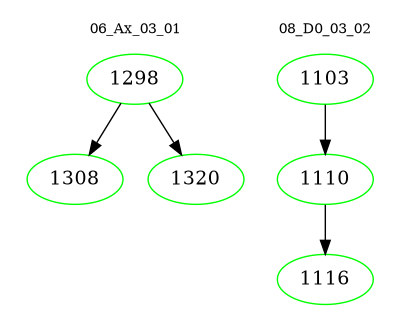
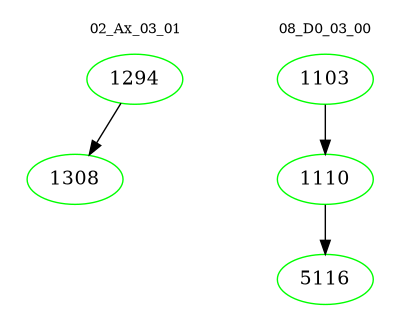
(136, 30) -> (136, 30)
(325, 30) -> (325, 30)
(135, 79) -> (135, 79)
(196, 179) -> none
(325, 279) -> (325, 279)
